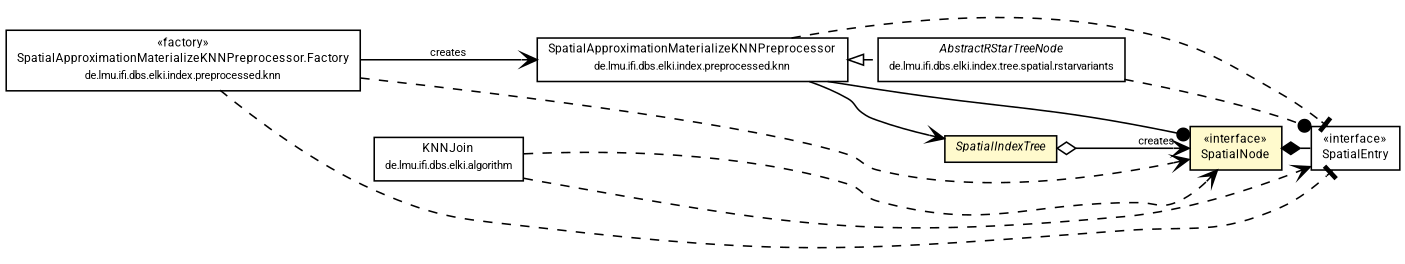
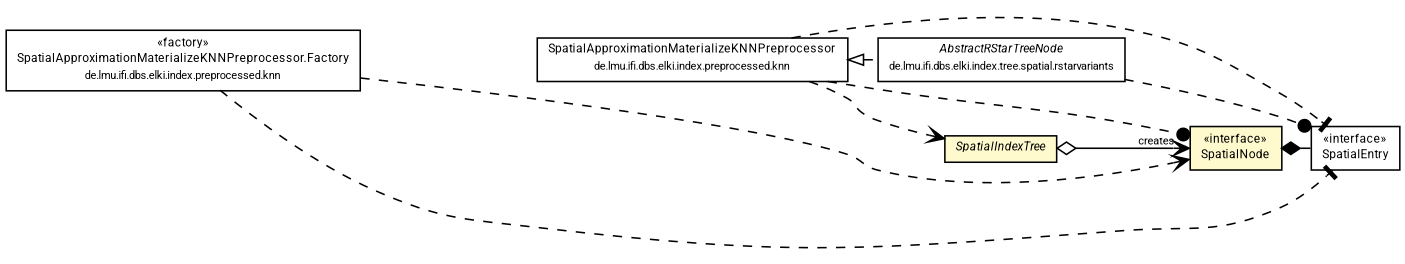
(441, 60) -> none
(1003, 106) -> (1003, 106)
(866, 115) -> (866, 115)
(449, 159) -> none
